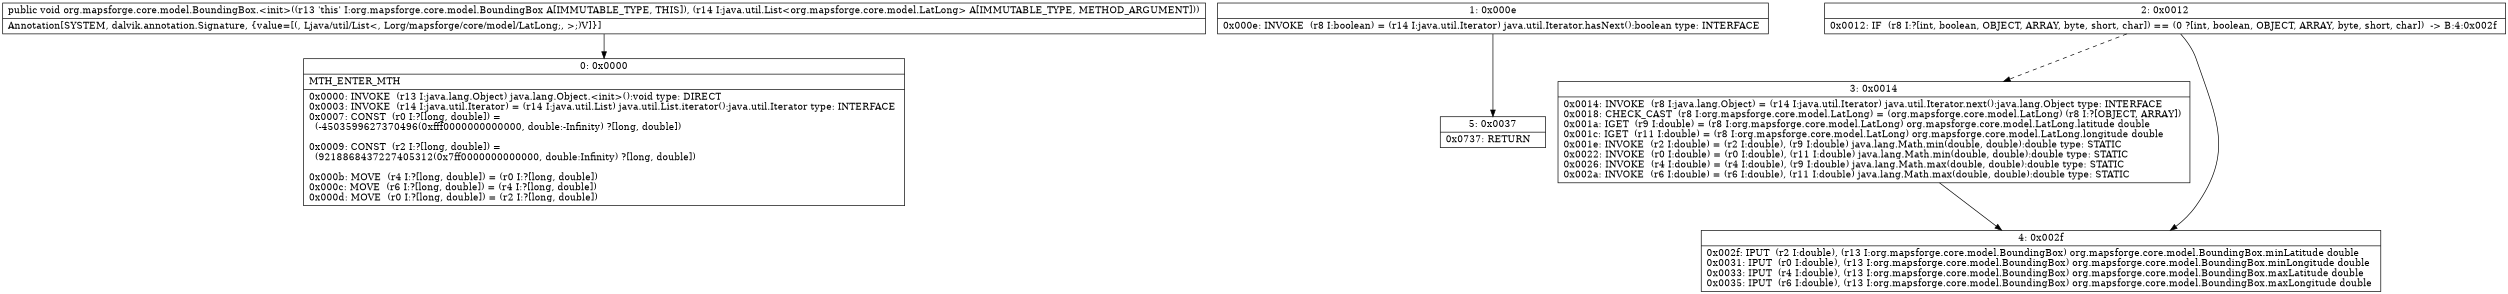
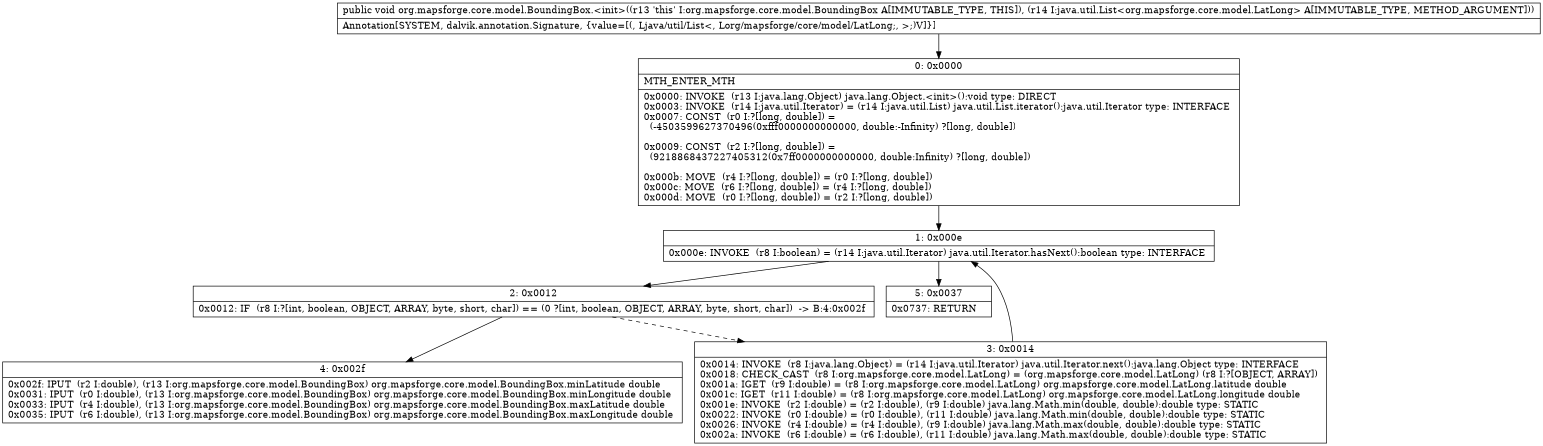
(1968, 204) -> (1004, 299)
none -> (939, 215)
none -> (740, 273)
